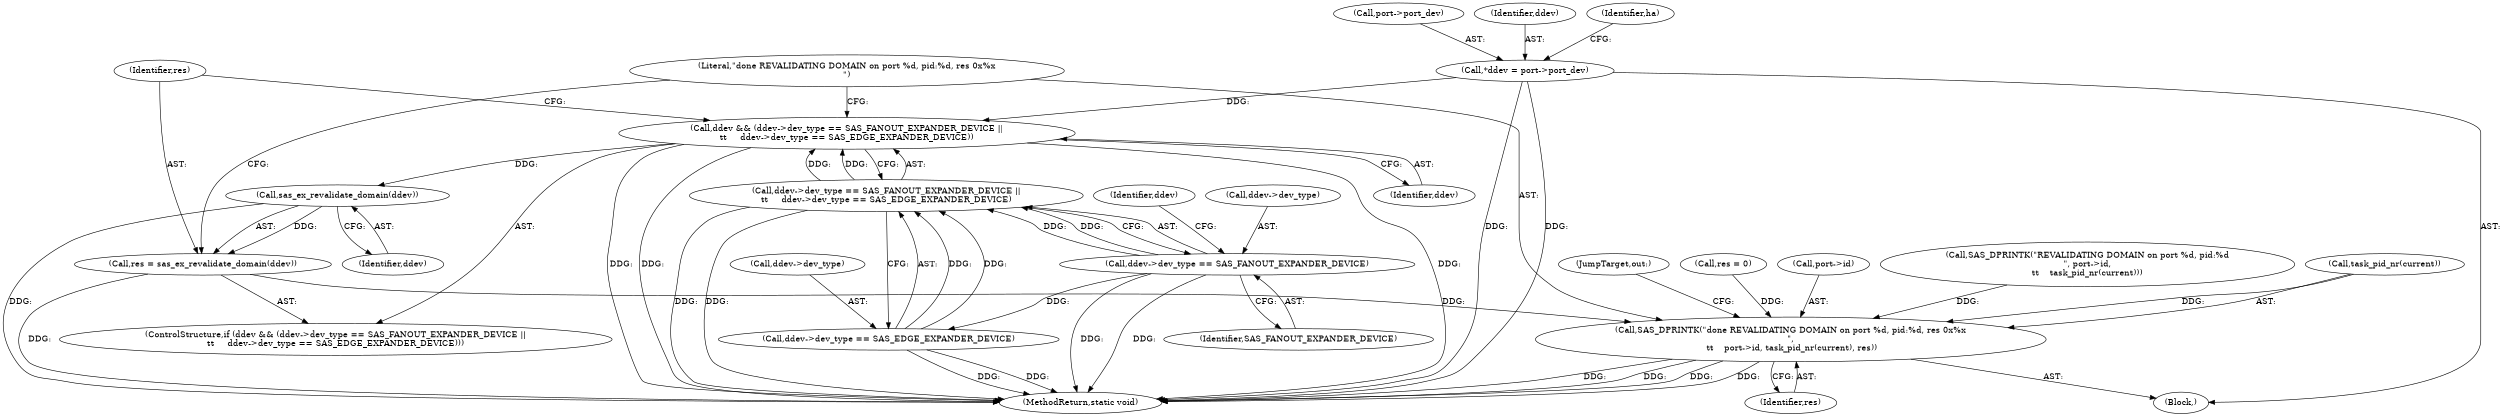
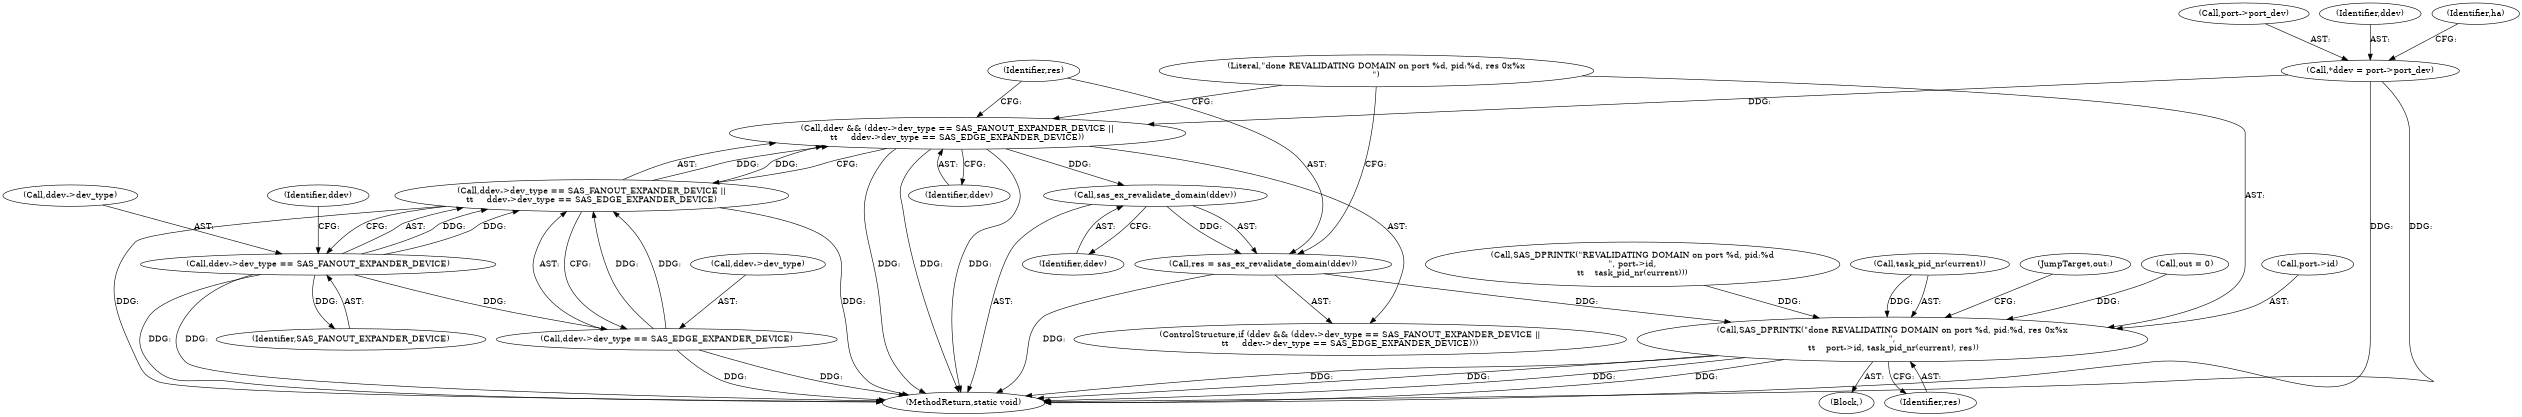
(2295, 98) -> none
(1723, 264) -> (2185, 264)
(22, 302) -> (1005, 302)
(1267, 302) -> (328, 302)
